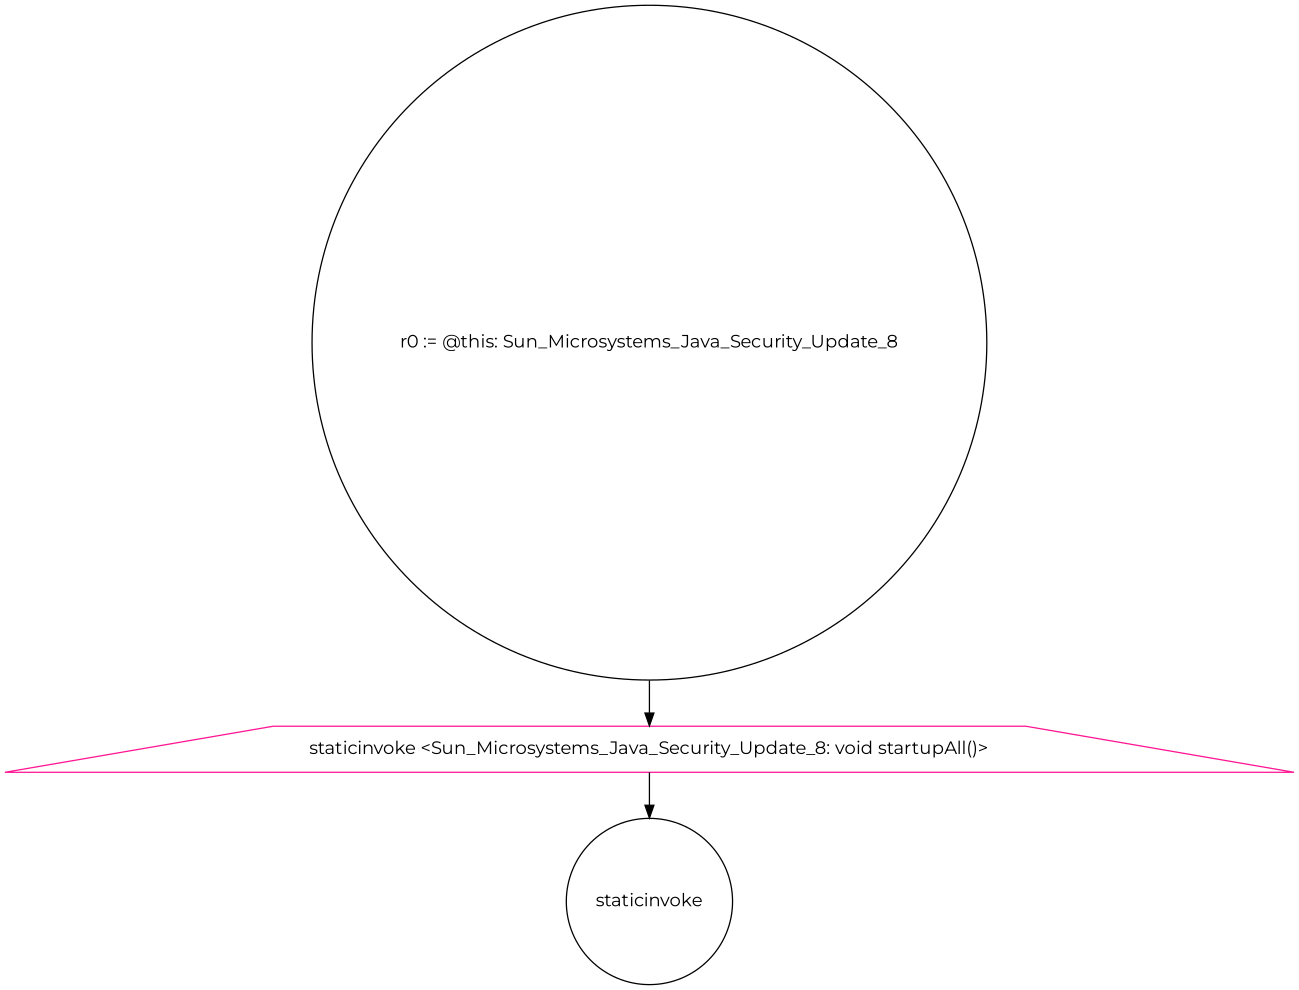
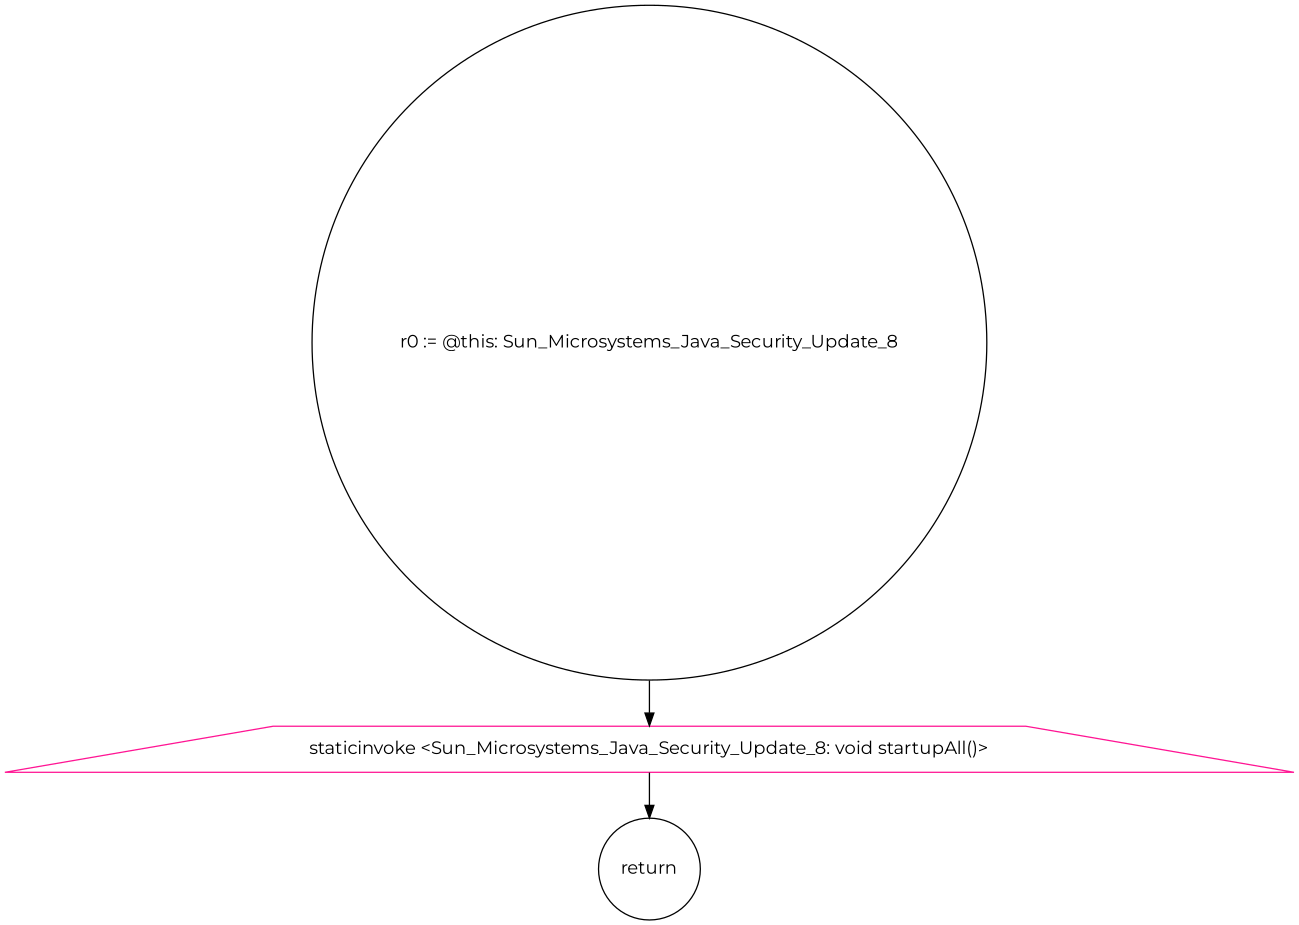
(649, 901) -> (649, 869)
